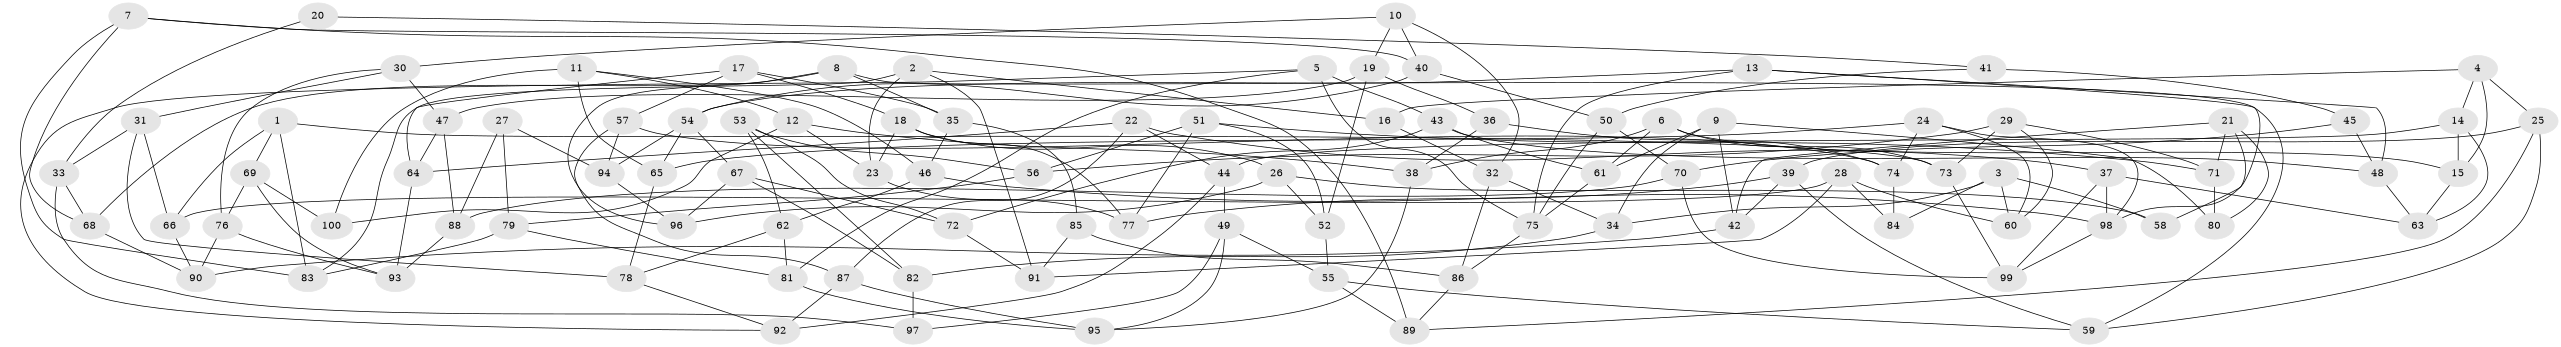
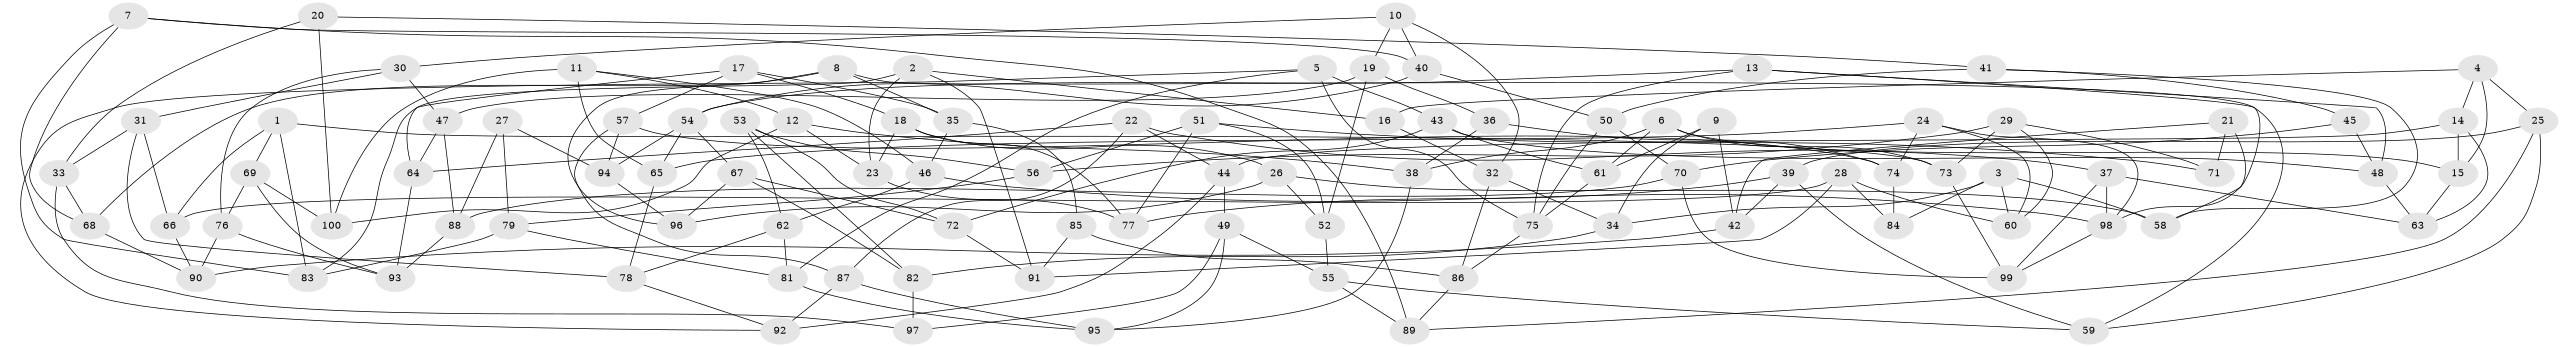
none -> (2361, 98)
none -> (325, 121)
(2215, 226) -> none
